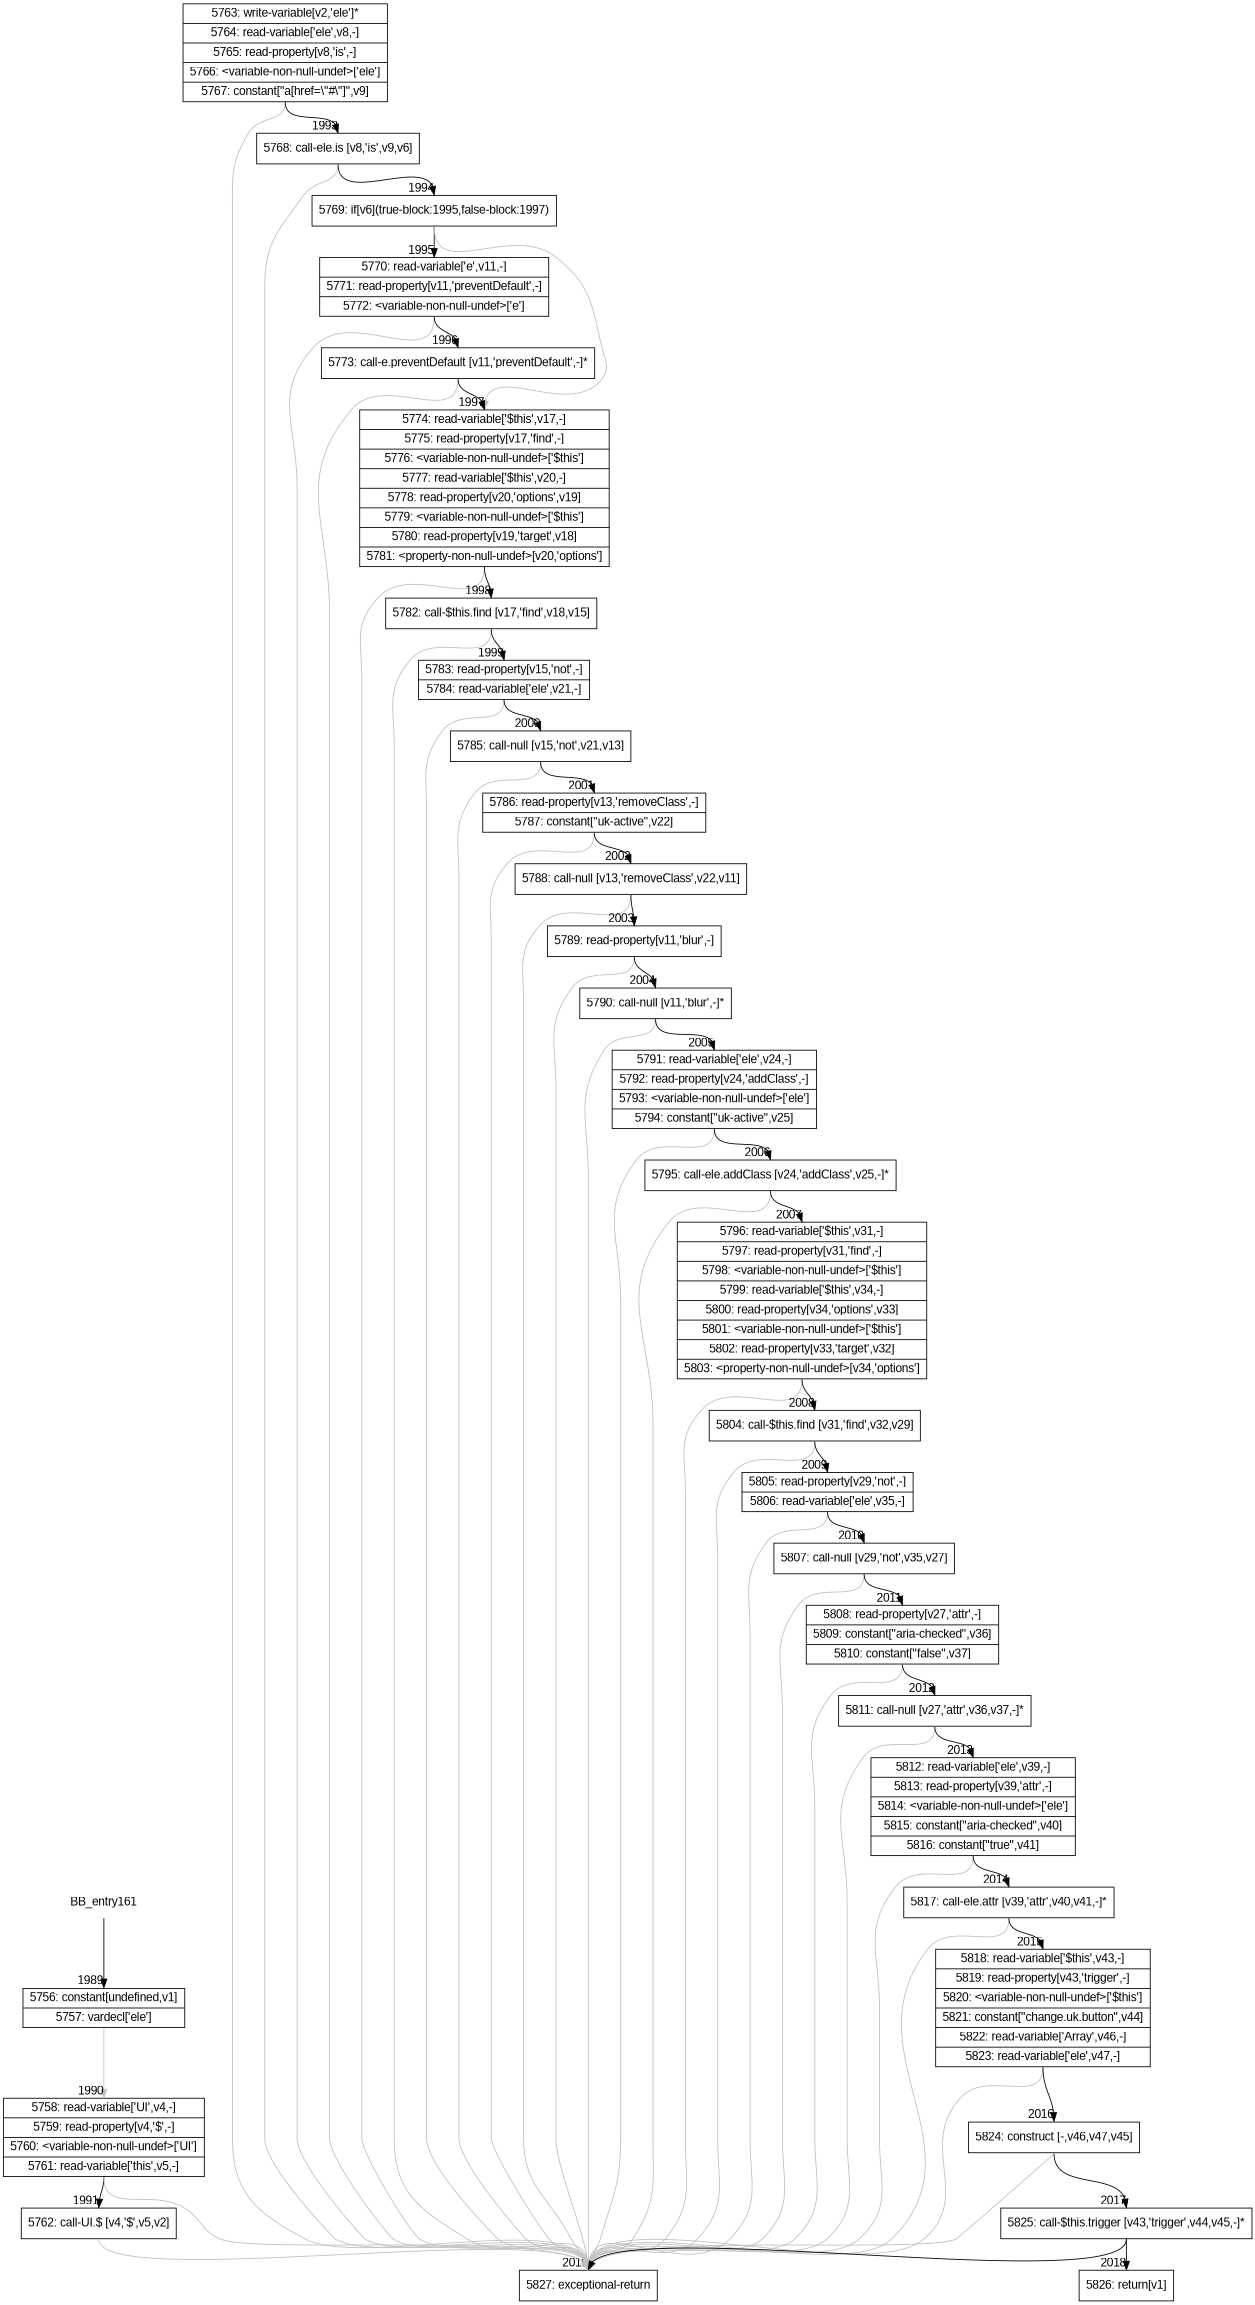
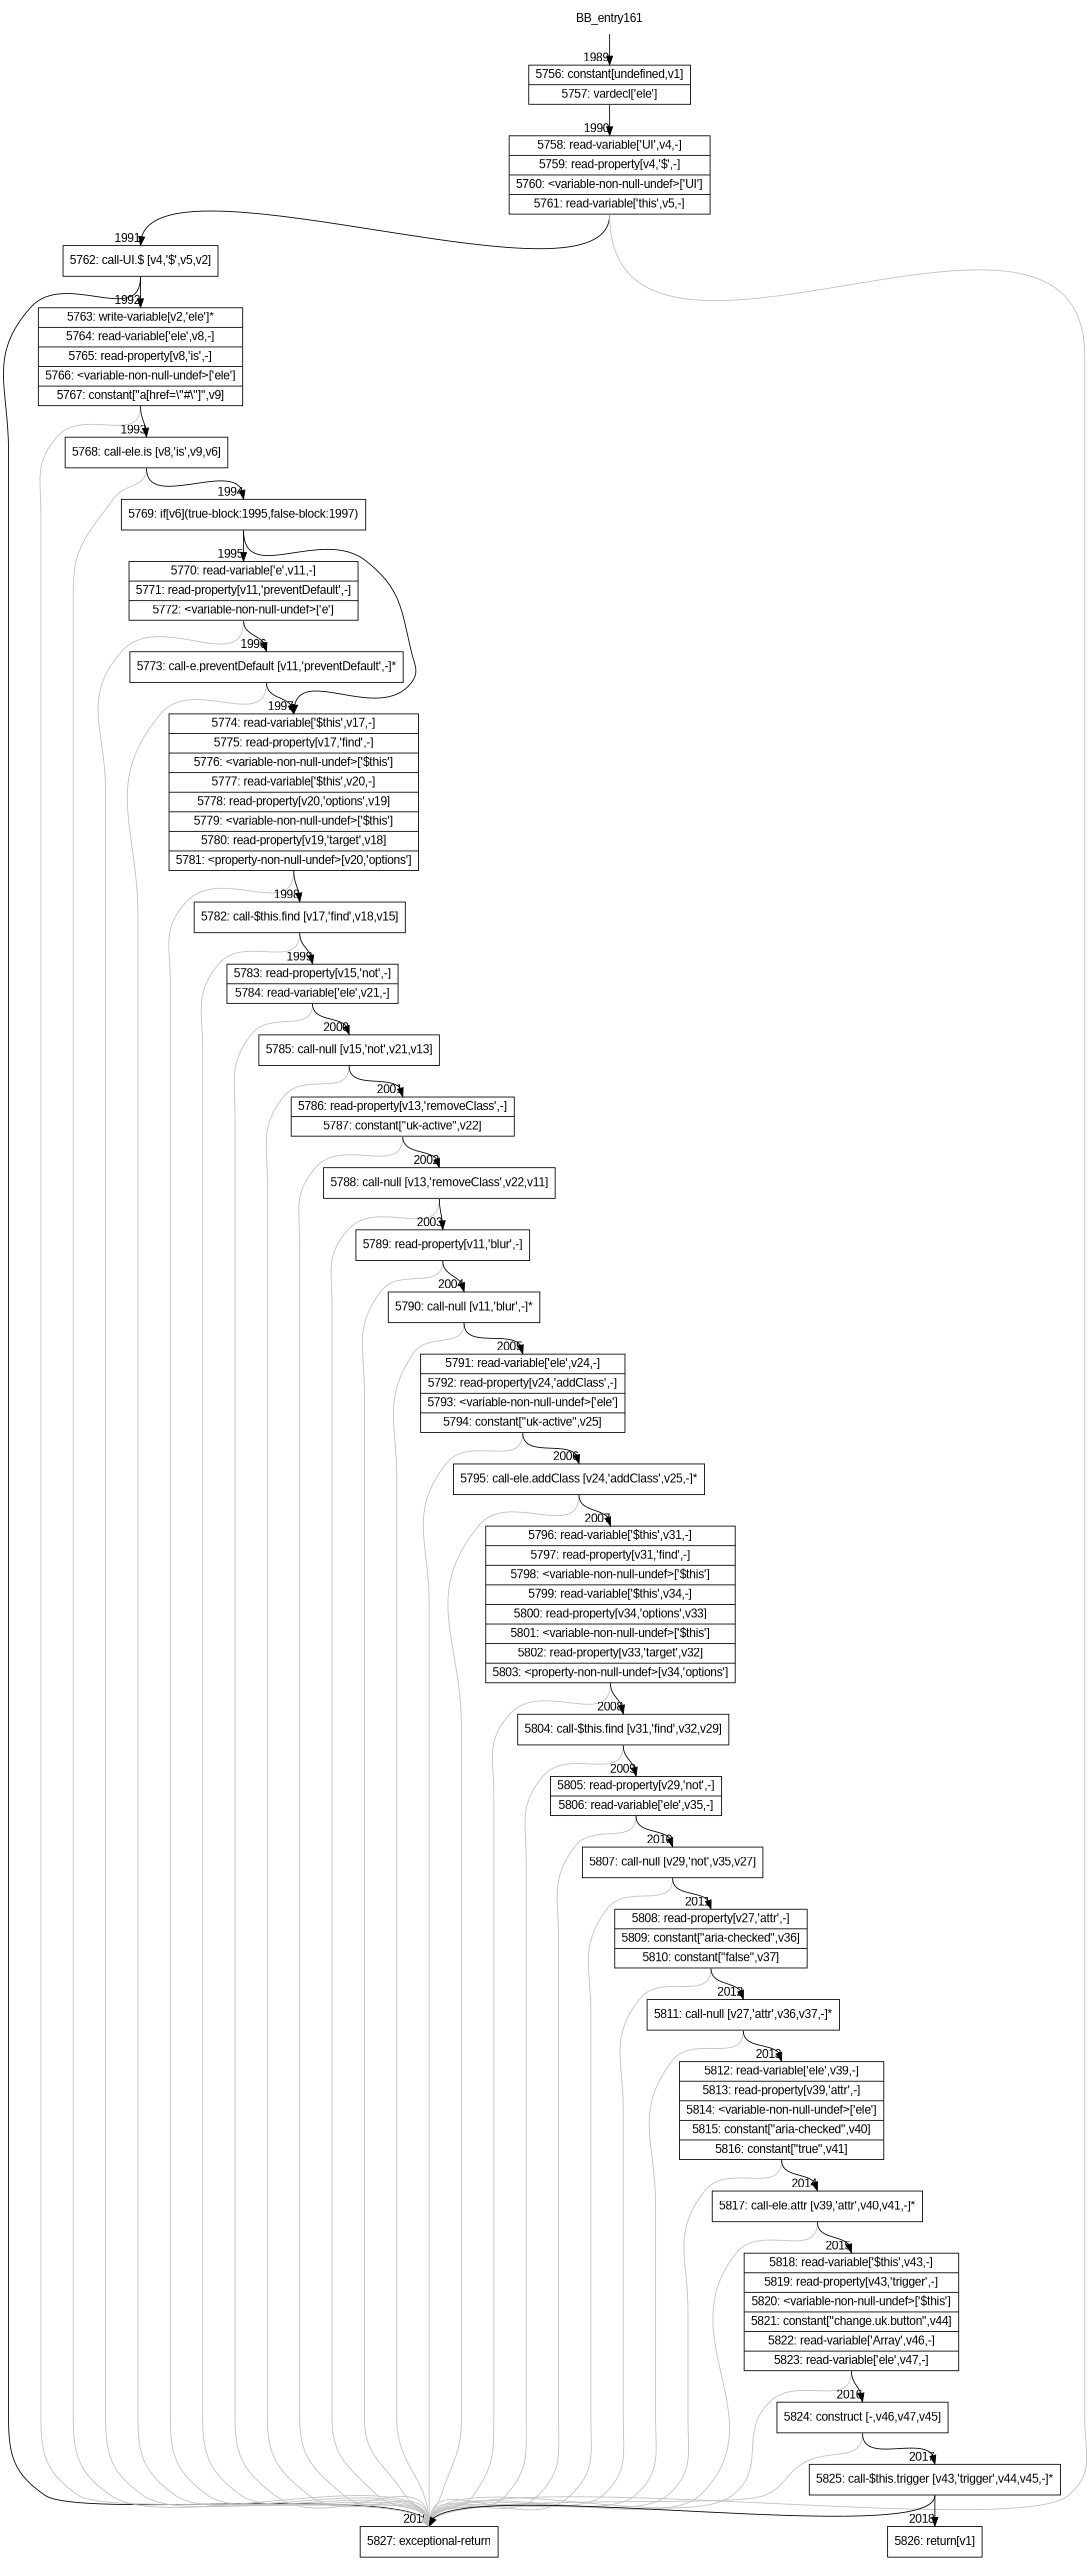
none -> (141, 288)
(592, 307) -> (402, 610)
(104, 2059) -> (610, 116)
(340, 2255) -> (9, 1532)
